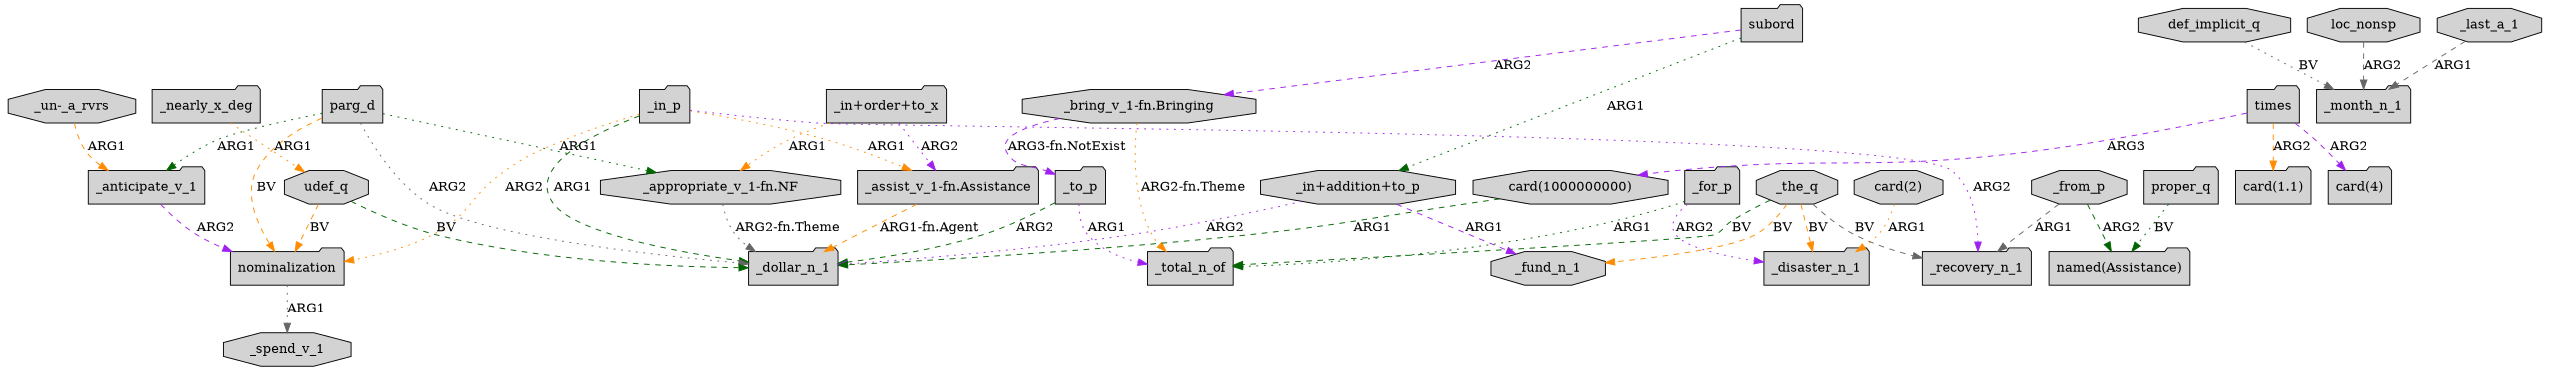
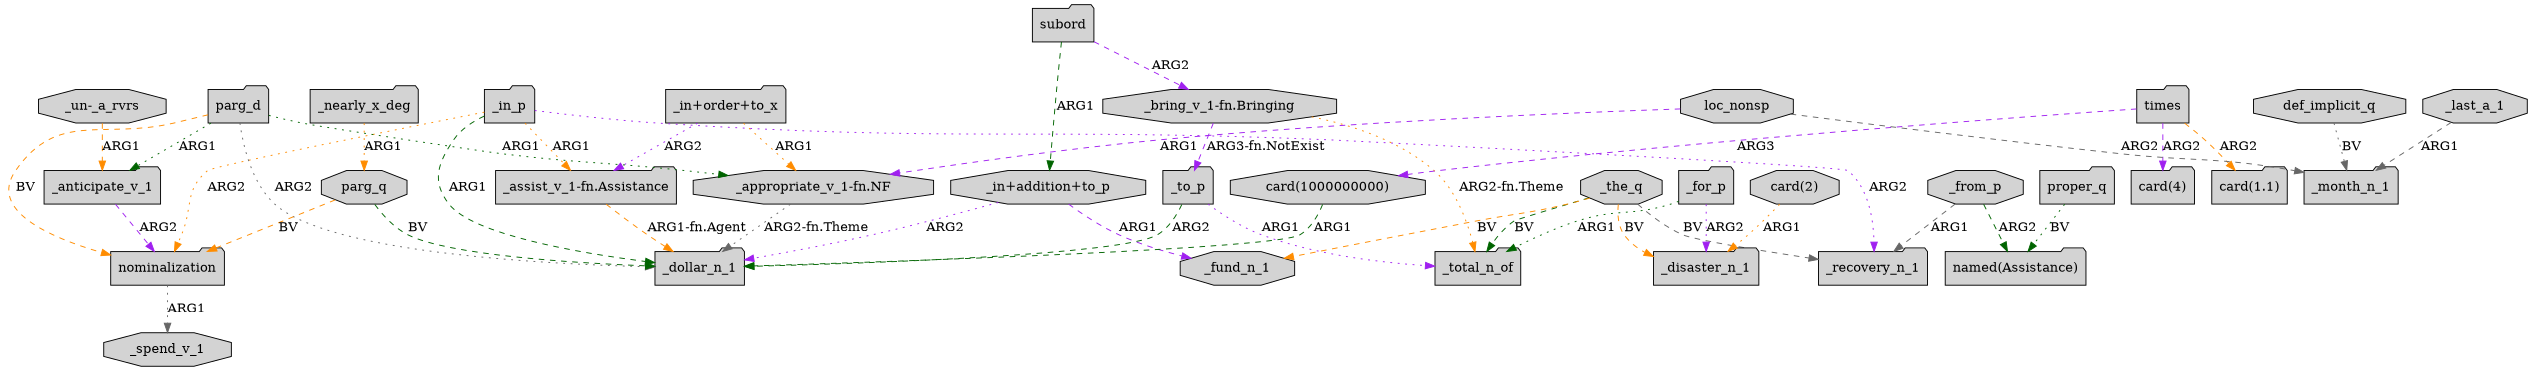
(1574, 103) -> (1056, 101)
none -> (1289, 129)
(326, 187) -> (364, 187)
